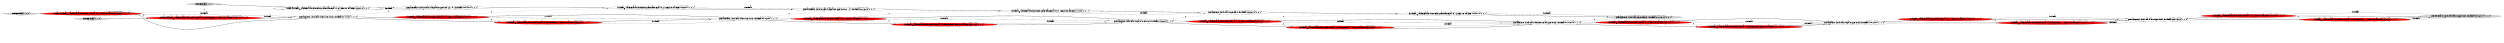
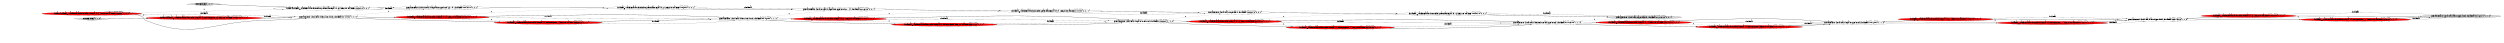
(21, 14) -> none
